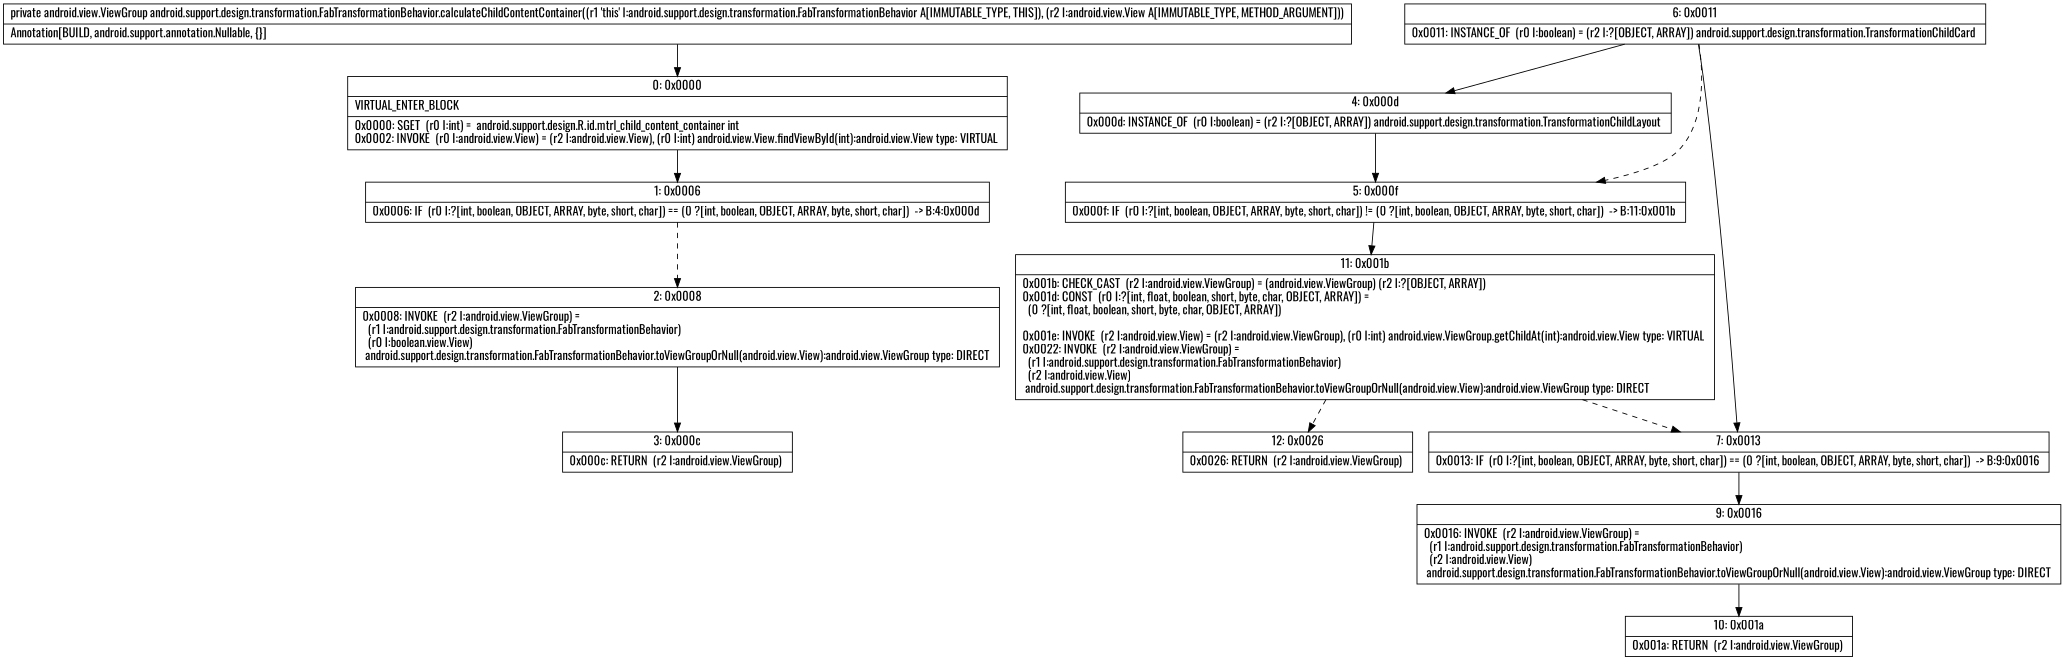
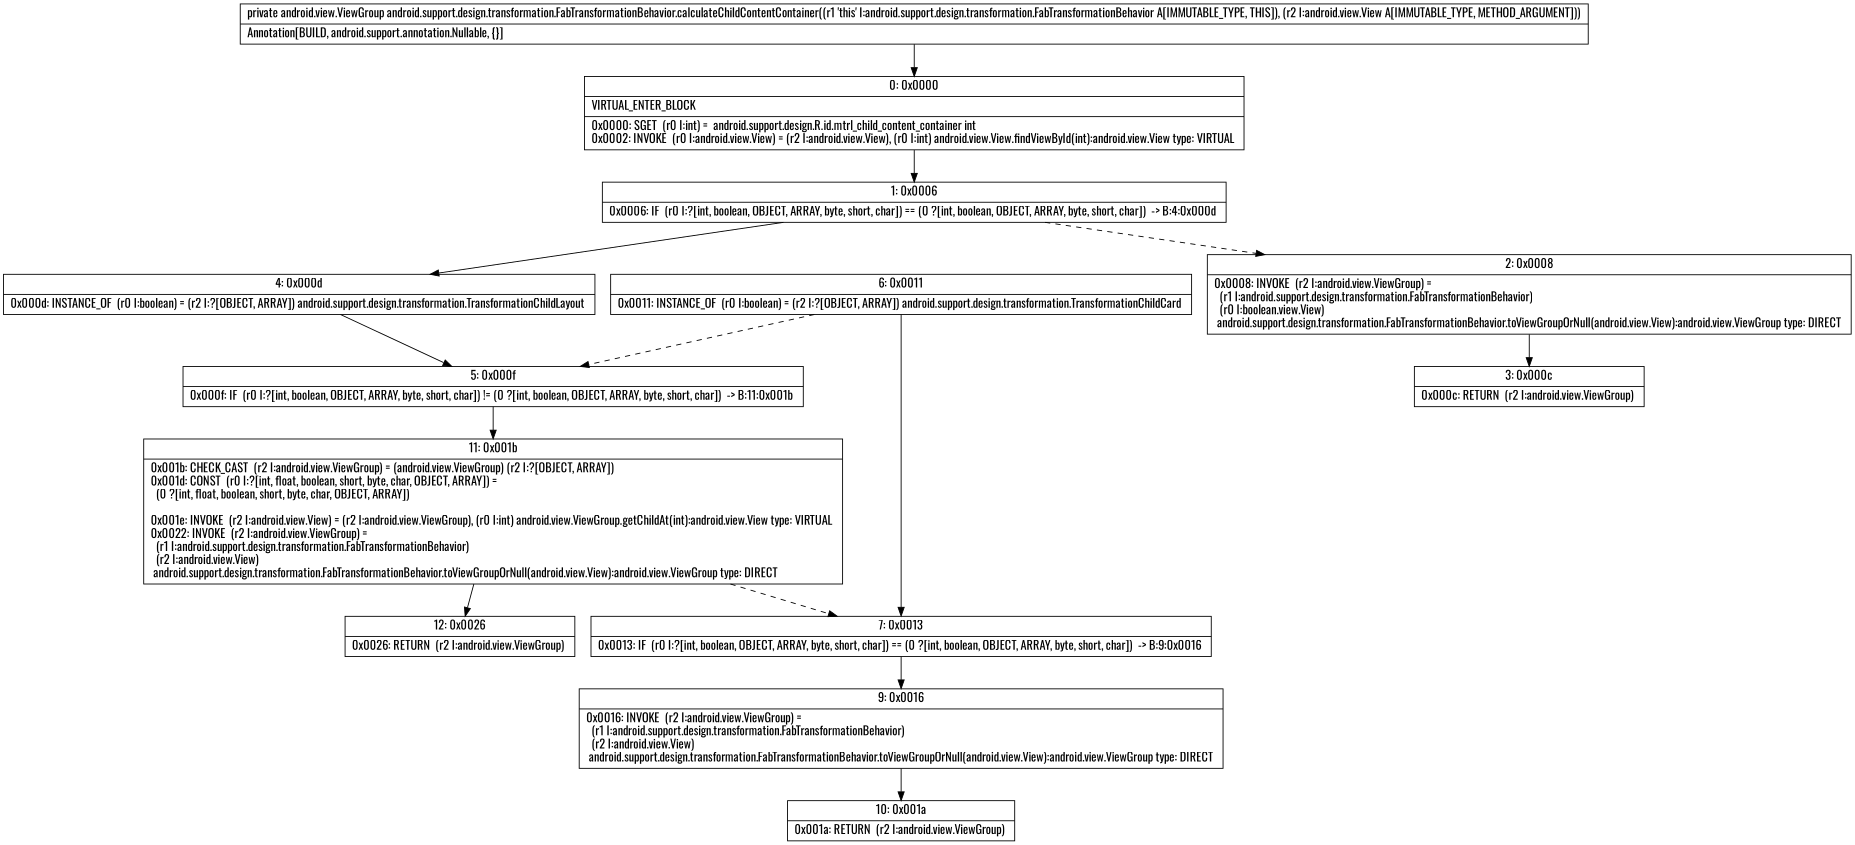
(1540, 67) -> (611, 248)
(1319, 412) -> (471, 596)
